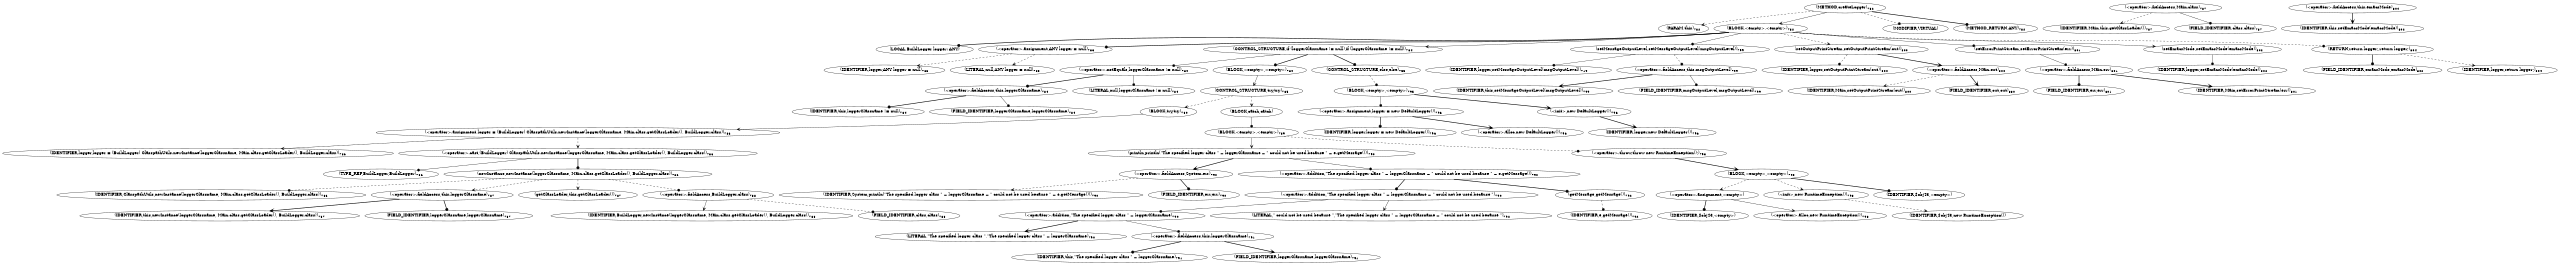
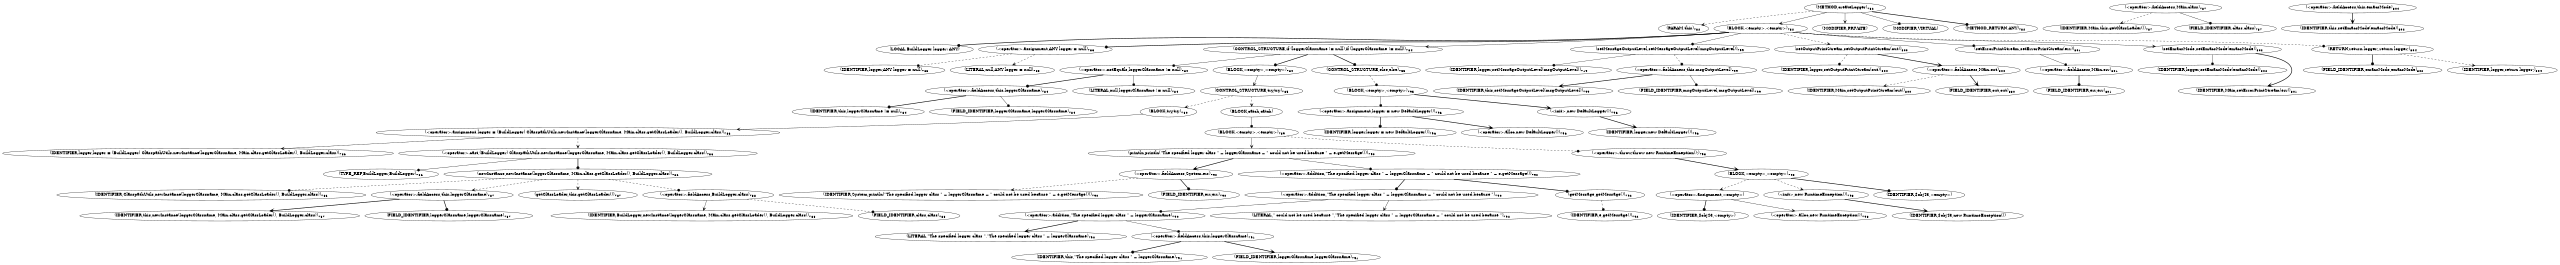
(1879, 18) -> (1879, 18)
none -> (1845, 29)
(966, 60) -> (966, 60)
(2160, 80) -> (2288, 64)
(1885, 205) -> (1885, 205)
